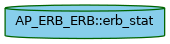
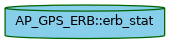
(85, 22) -> (85, 22)
